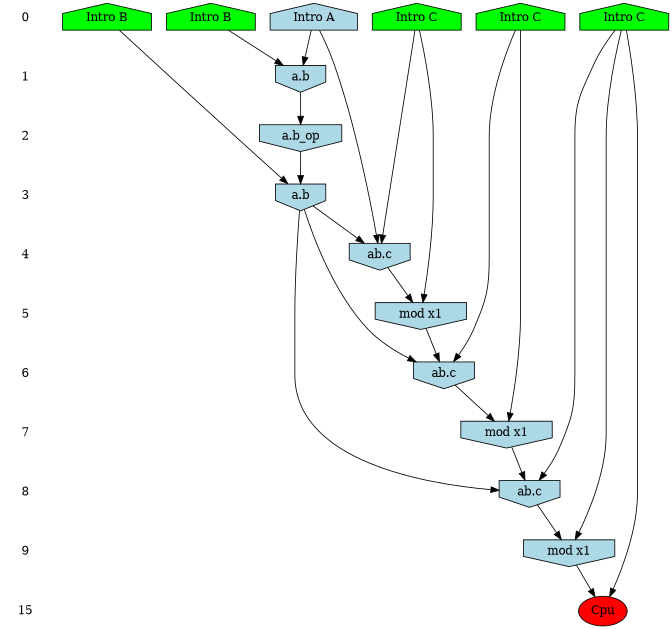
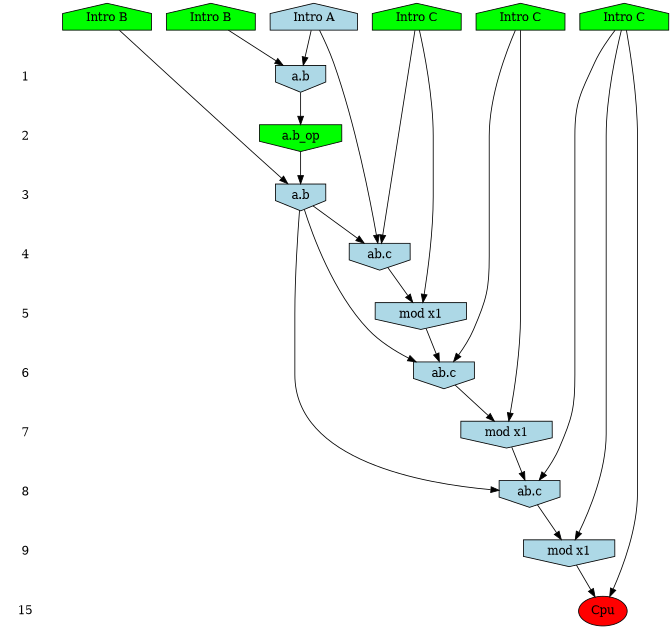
(26, 18) -> none
(301, 137) -> (301, 137)
